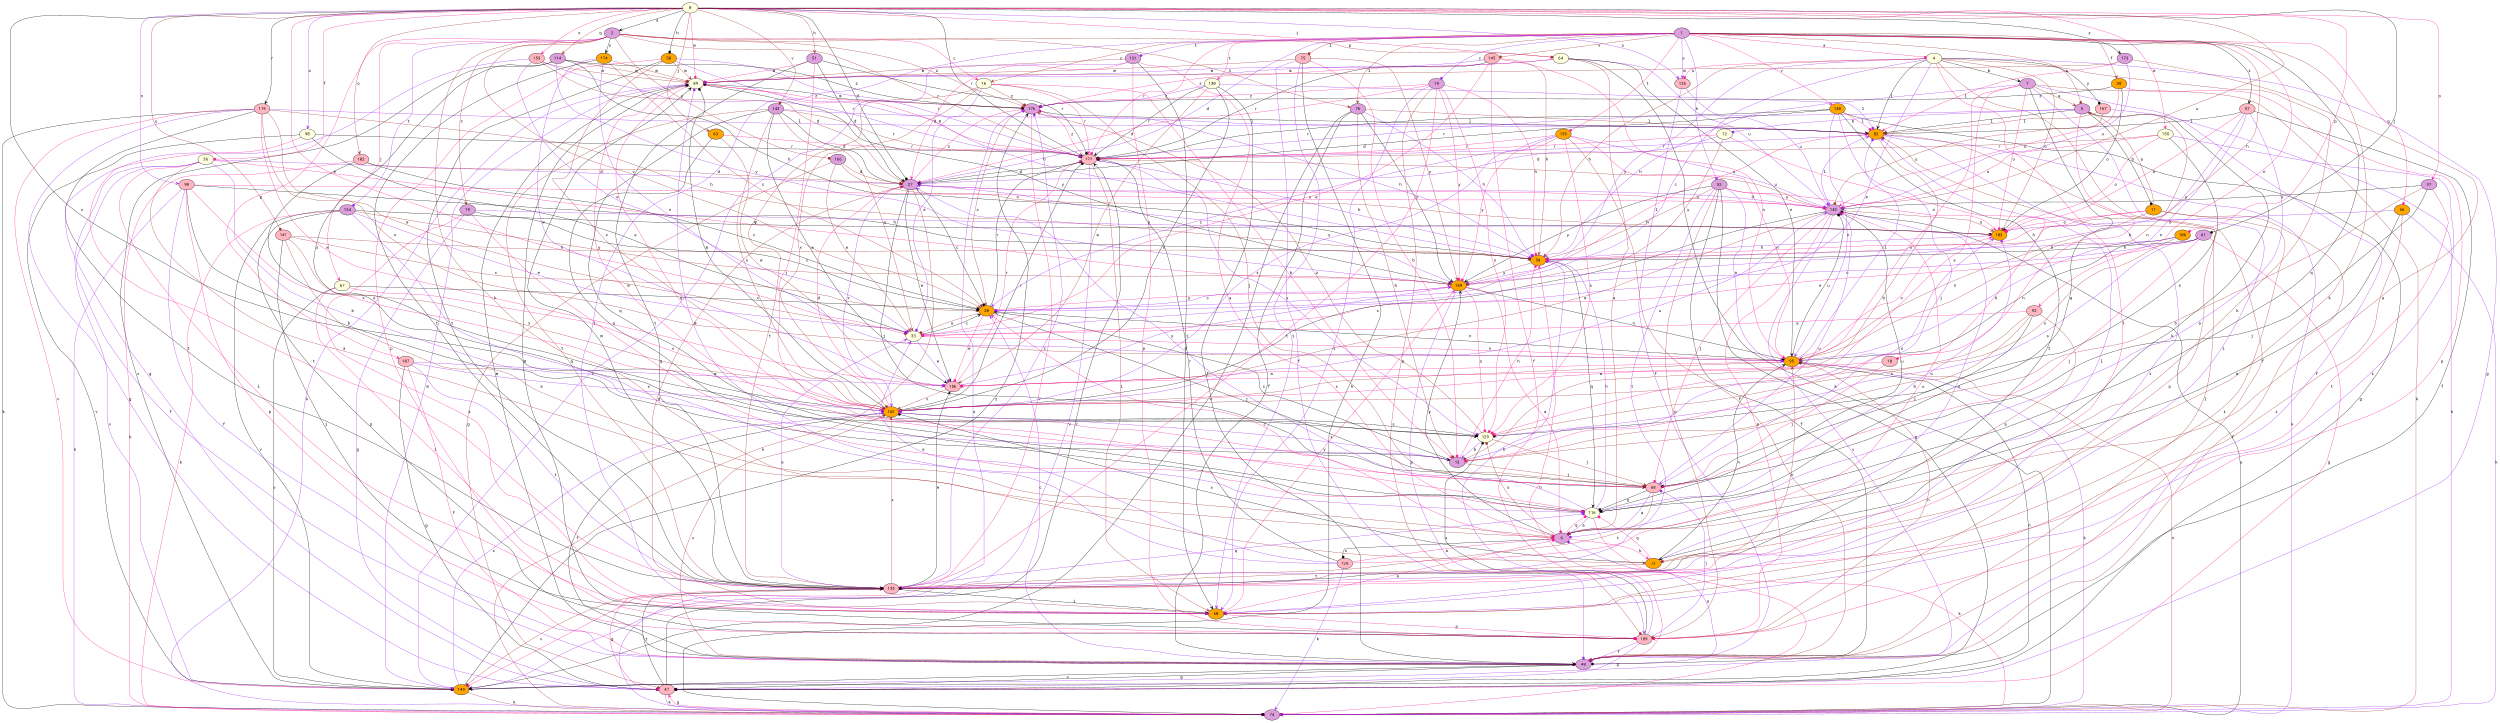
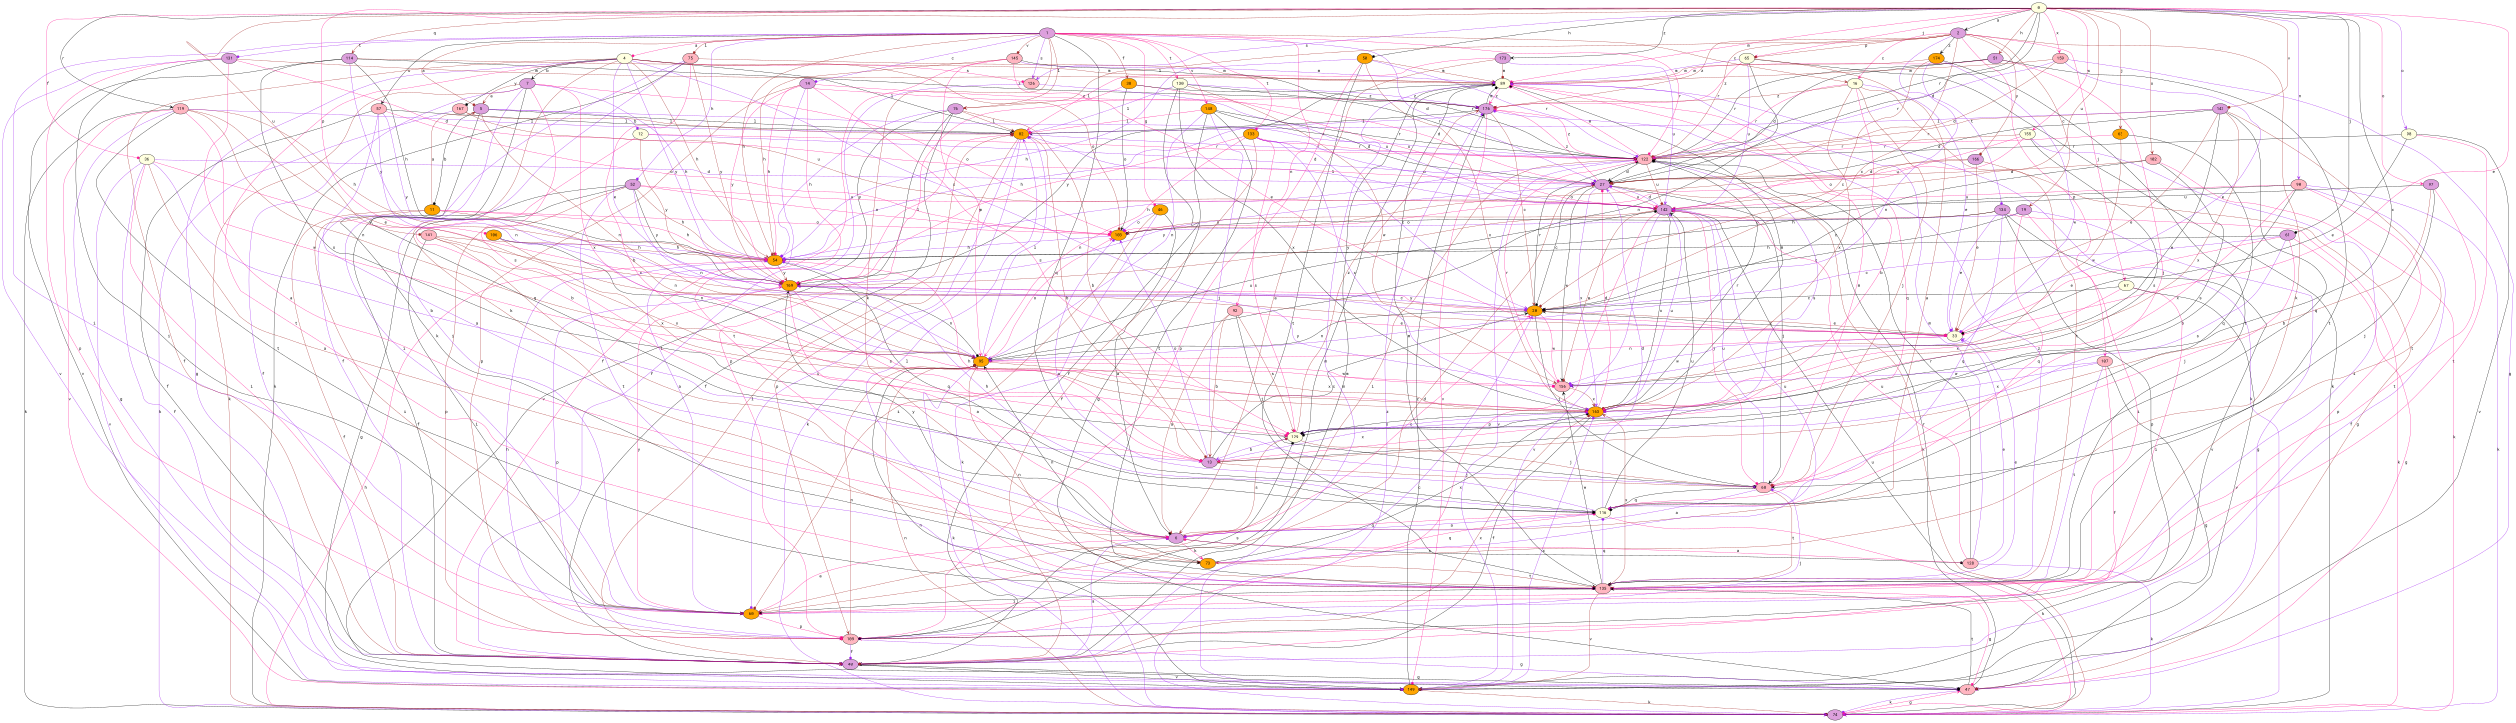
(1561, 58) -> (1747, 58)
(1890, 361) -> none
